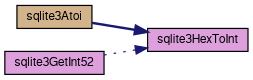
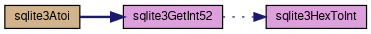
(113, 26) -> (95, 17)
